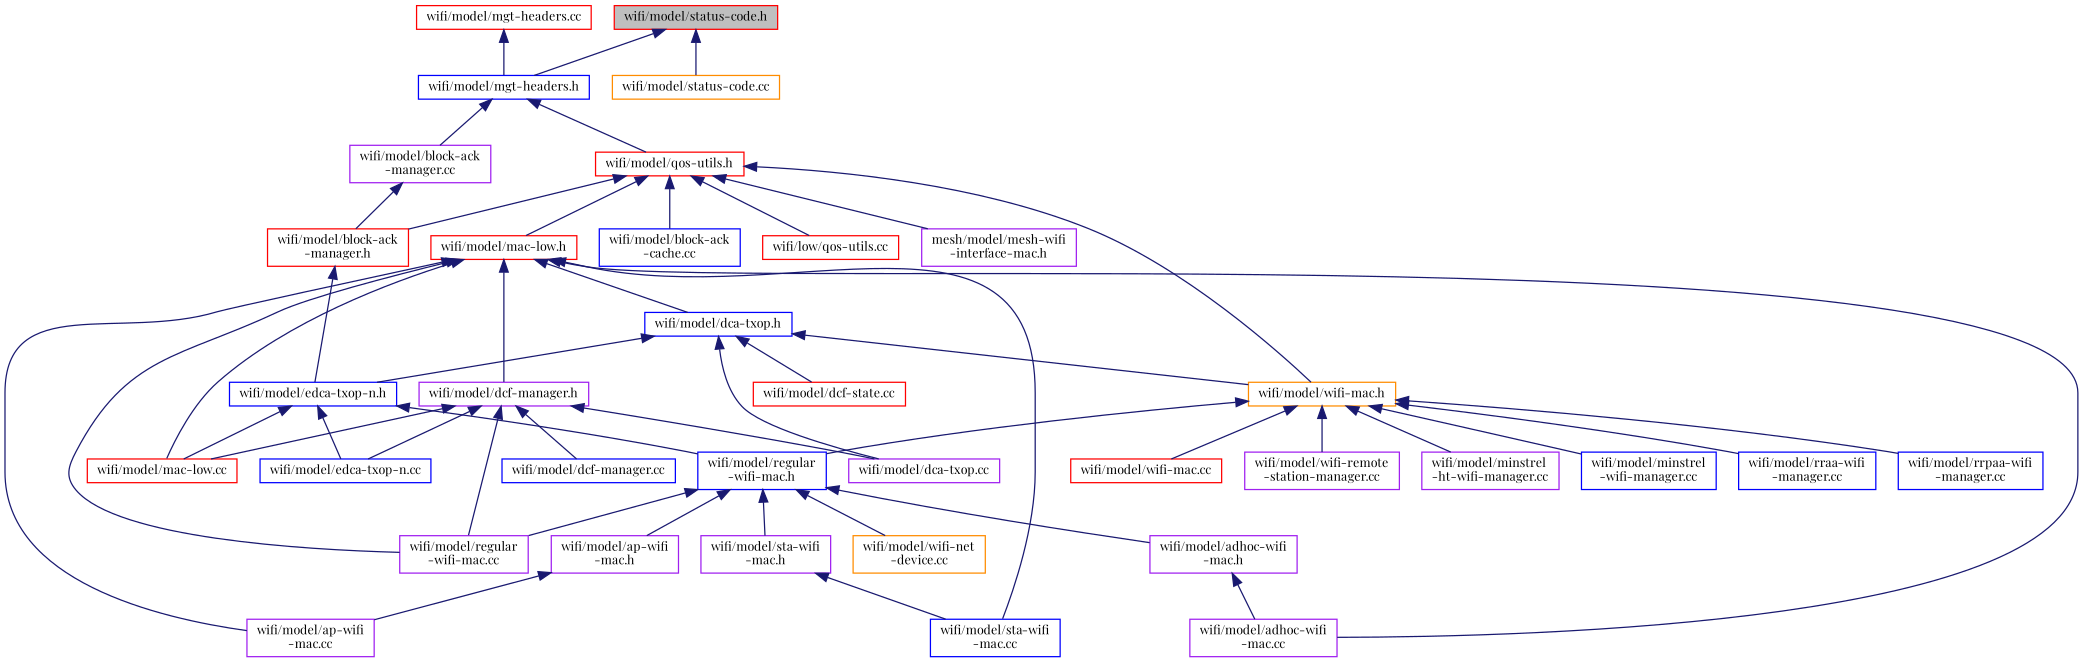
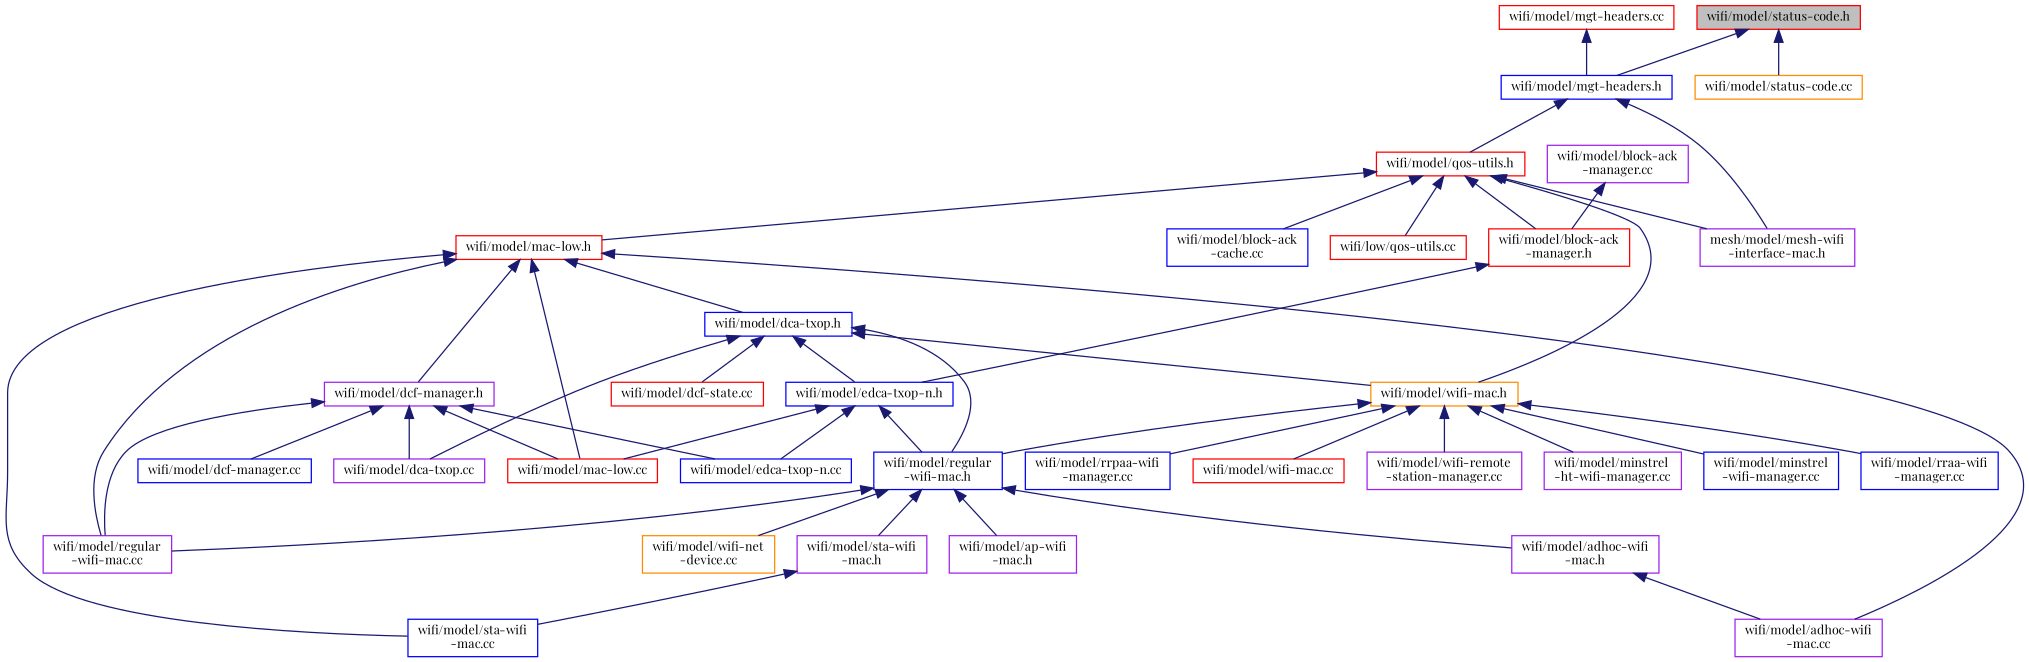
(461, 126) -> (1709, 154)
none -> (951, 367)
(311, 638) -> none
